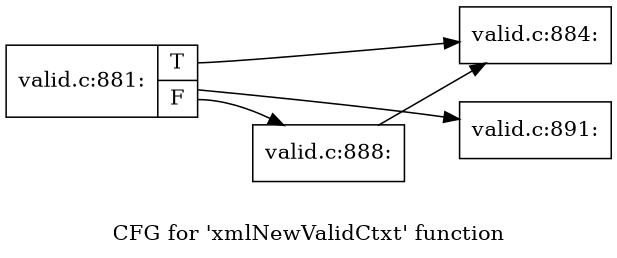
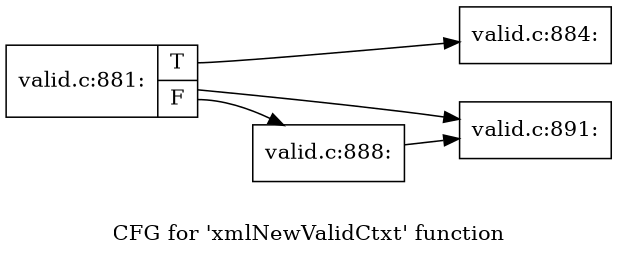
(425, 98) -> (424, 143)
